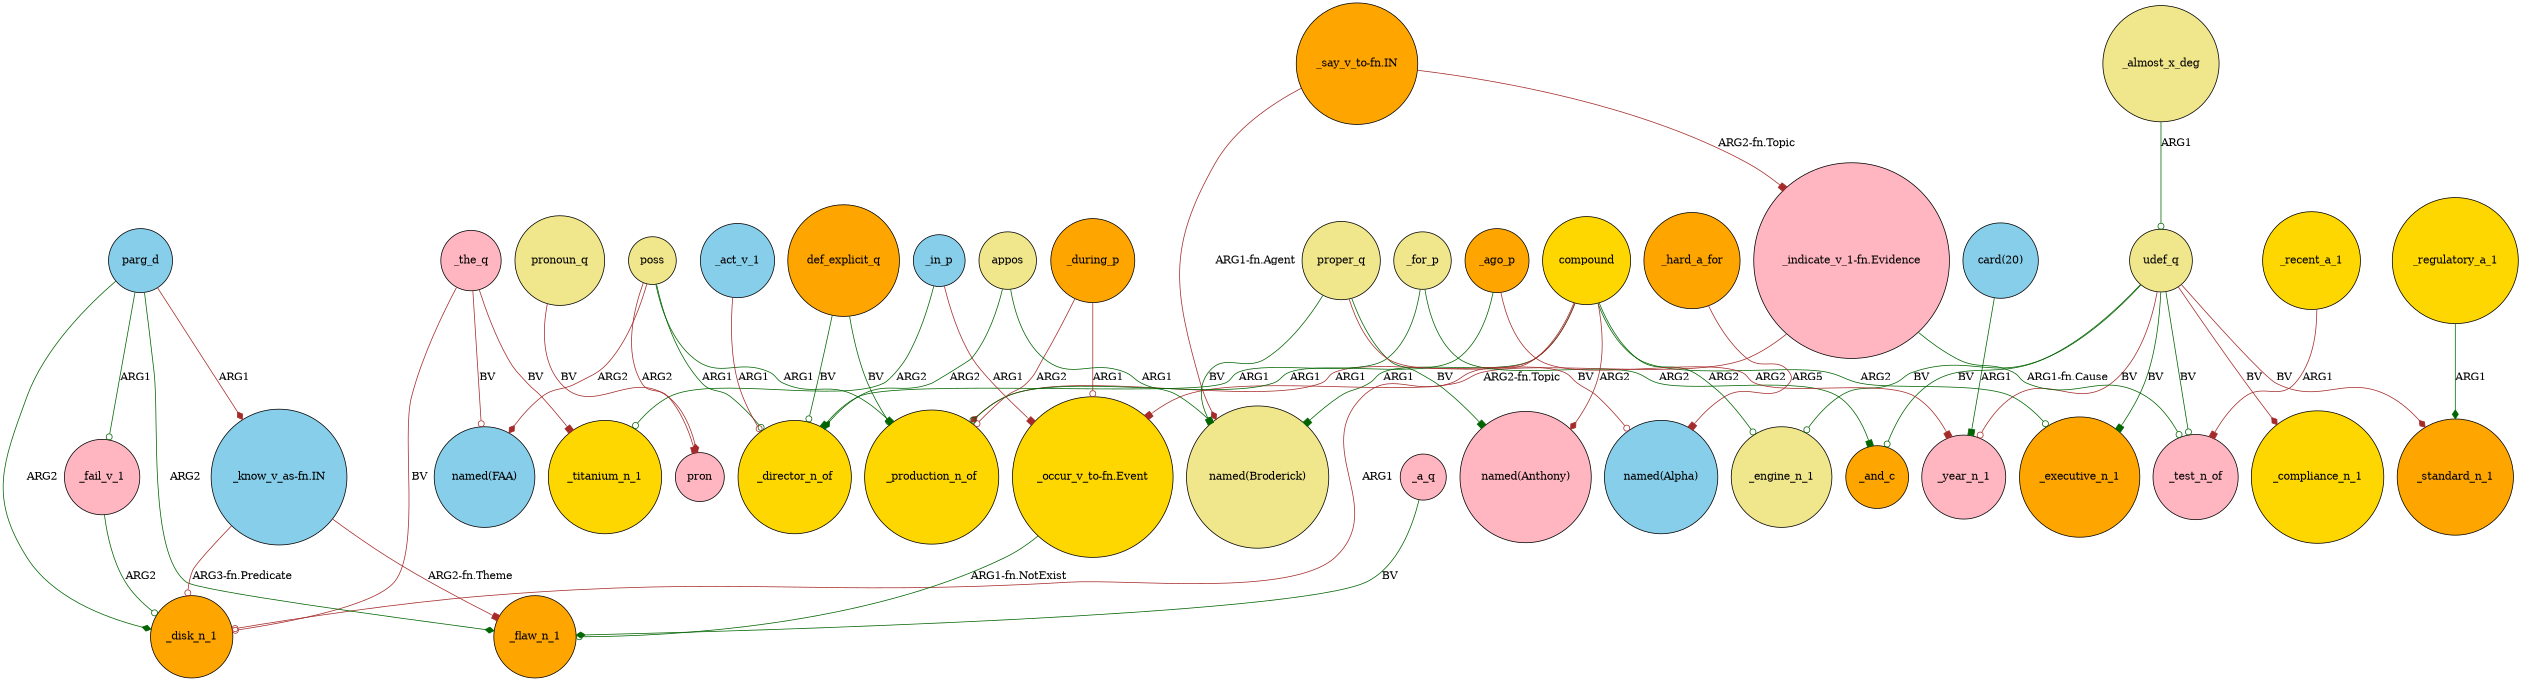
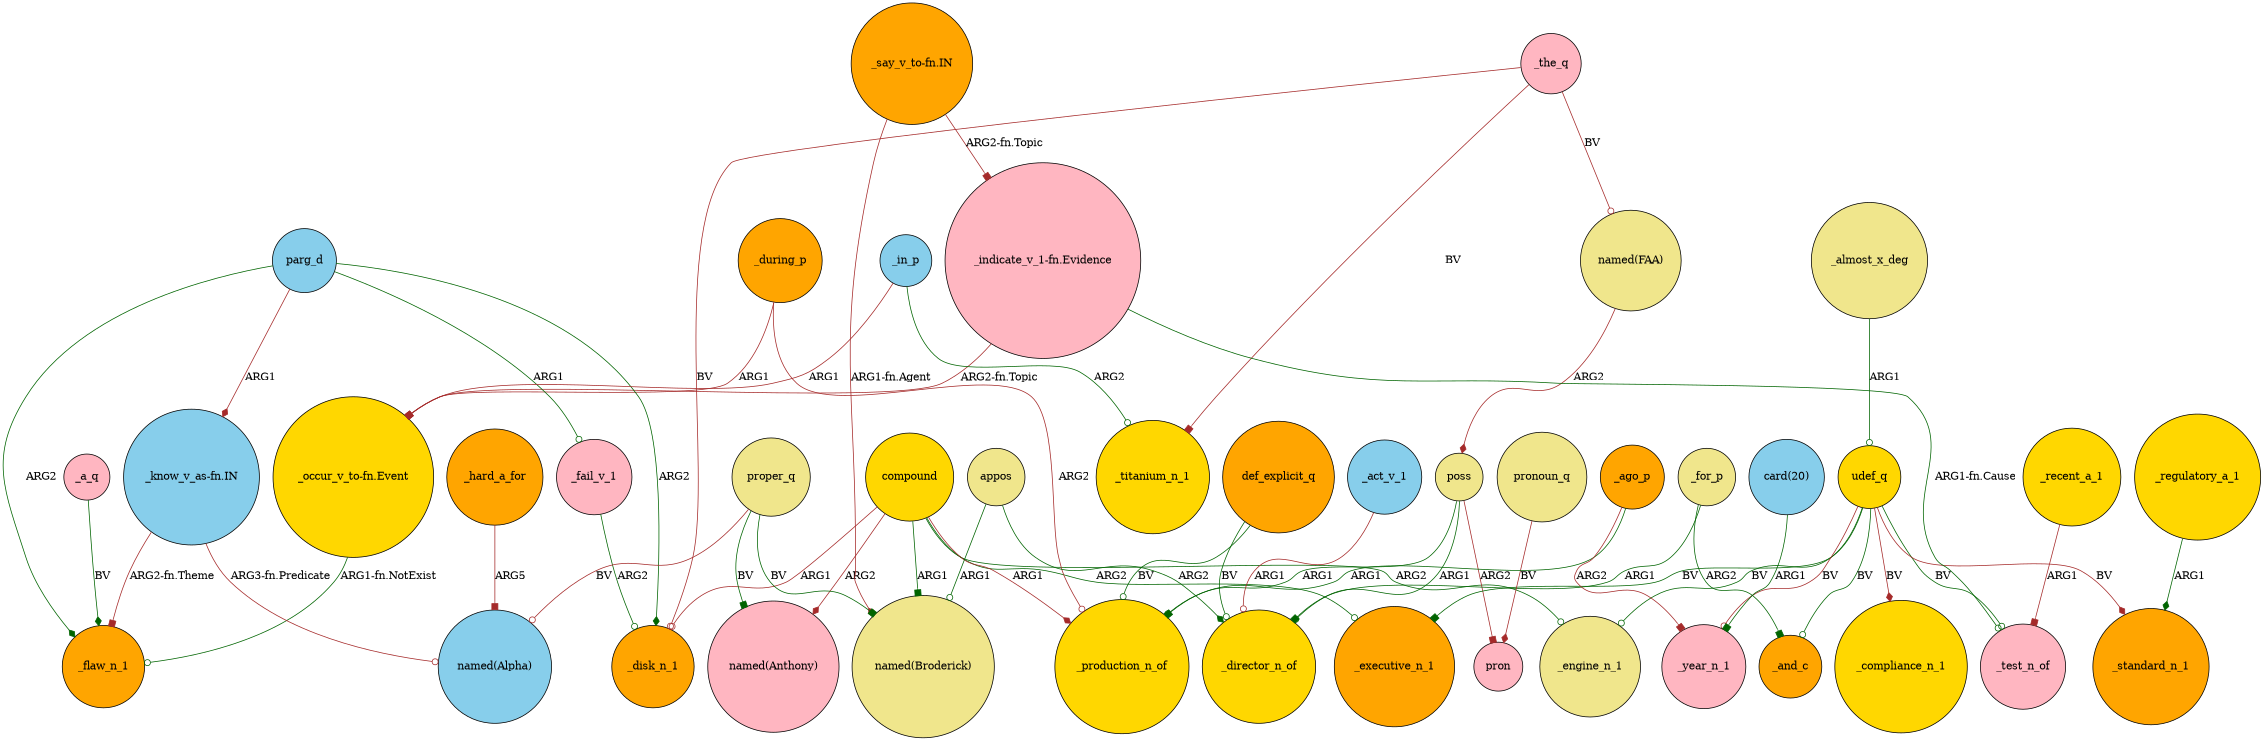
(2161, 261) -> (1869, 477)
(598, 372) -> (1545, 390)
(485, 477) -> (1631, 261)
(205, 555) -> (304, 629)
